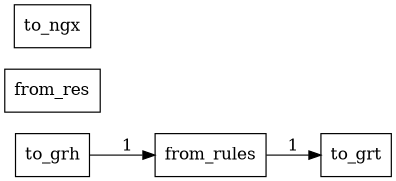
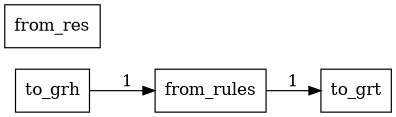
(52, 26) -> none
